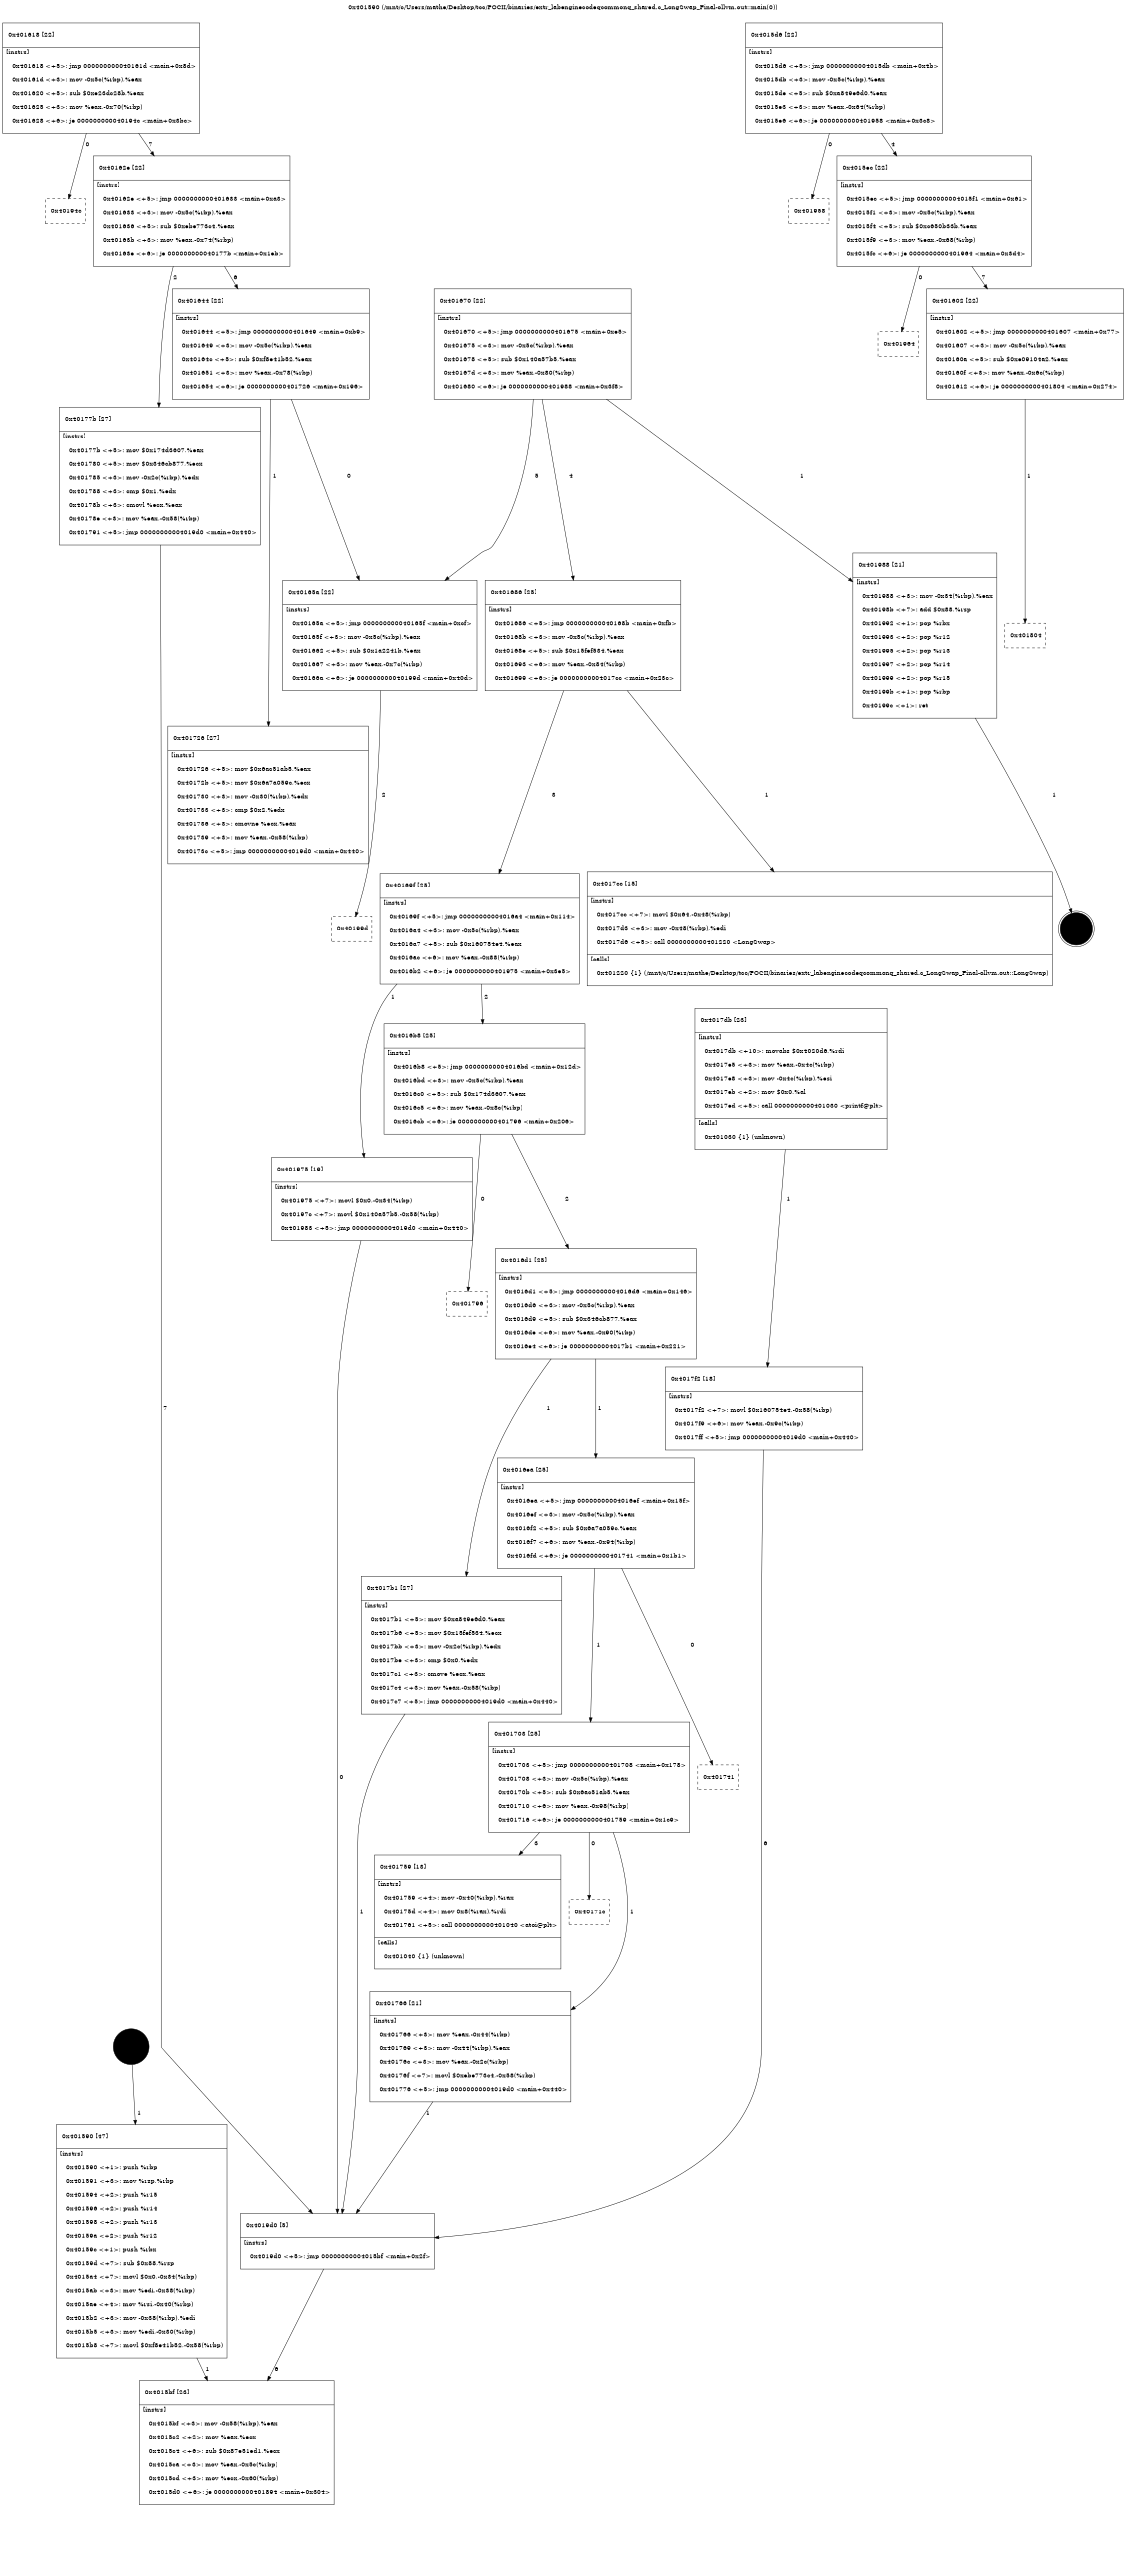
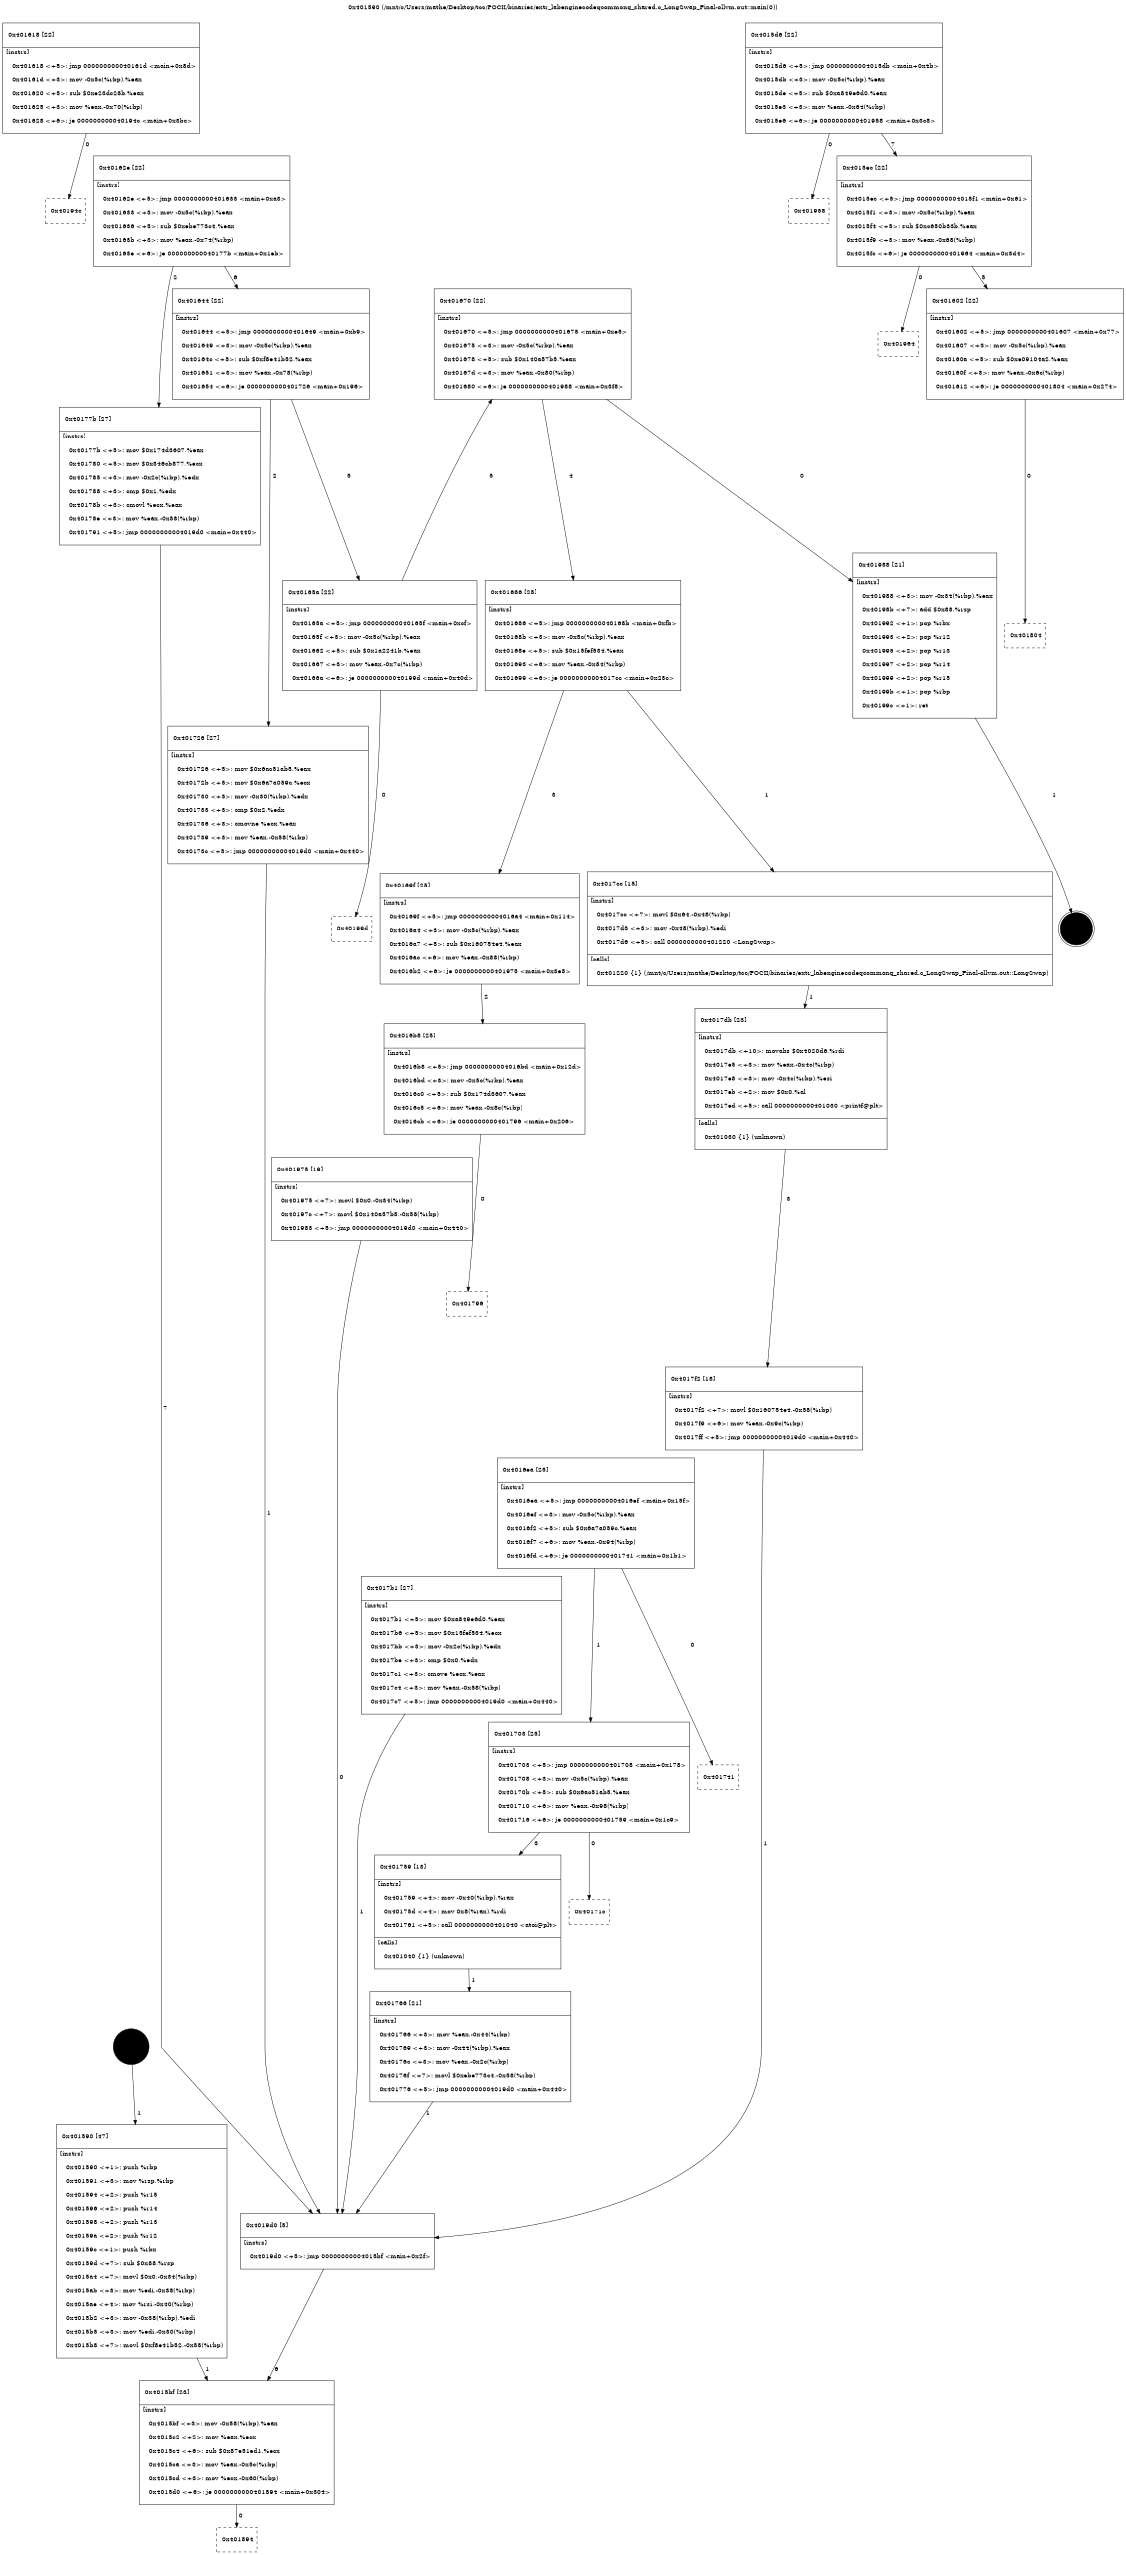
(145, 143) -> none
(892, 145) -> (892, 145)
(983, 278) -> (983, 278)
(274, 476) -> (274, 476)
(348, 476) -> (348, 476)
(801, 476) -> (801, 476)
(1028, 476) -> (1028, 476)
(515, 502) -> (443, 490)
(383, 795) -> (383, 795)
none -> (807, 995)
(363, 1065) -> none
(787, 1199) -> (787, 1199)
(596, 1304) -> none
none -> (265, 1542)
(765, 1844) -> (765, 1844)
(626, 1928) -> (469, 1978)
none -> (237, 2540)
